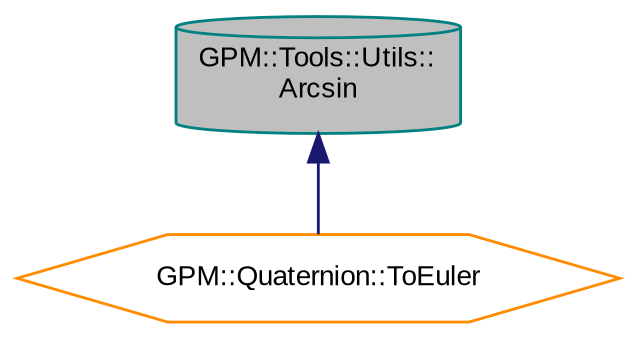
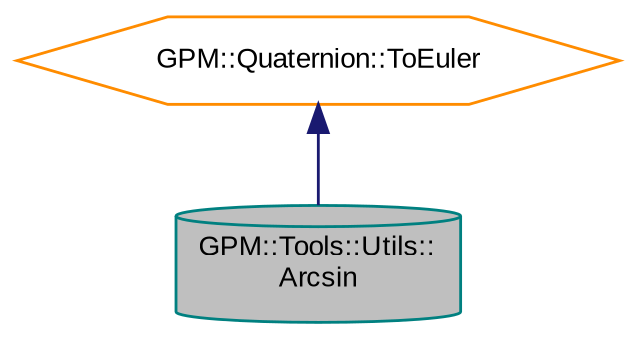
(318, 198) -> (318, 169)
